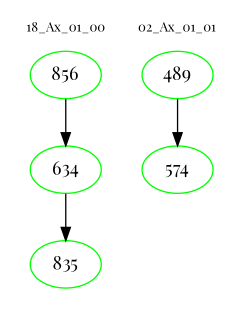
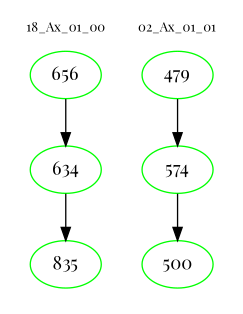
(66, 75) -> (66, 75)
(178, 75) -> (178, 75)
none -> (178, 264)
